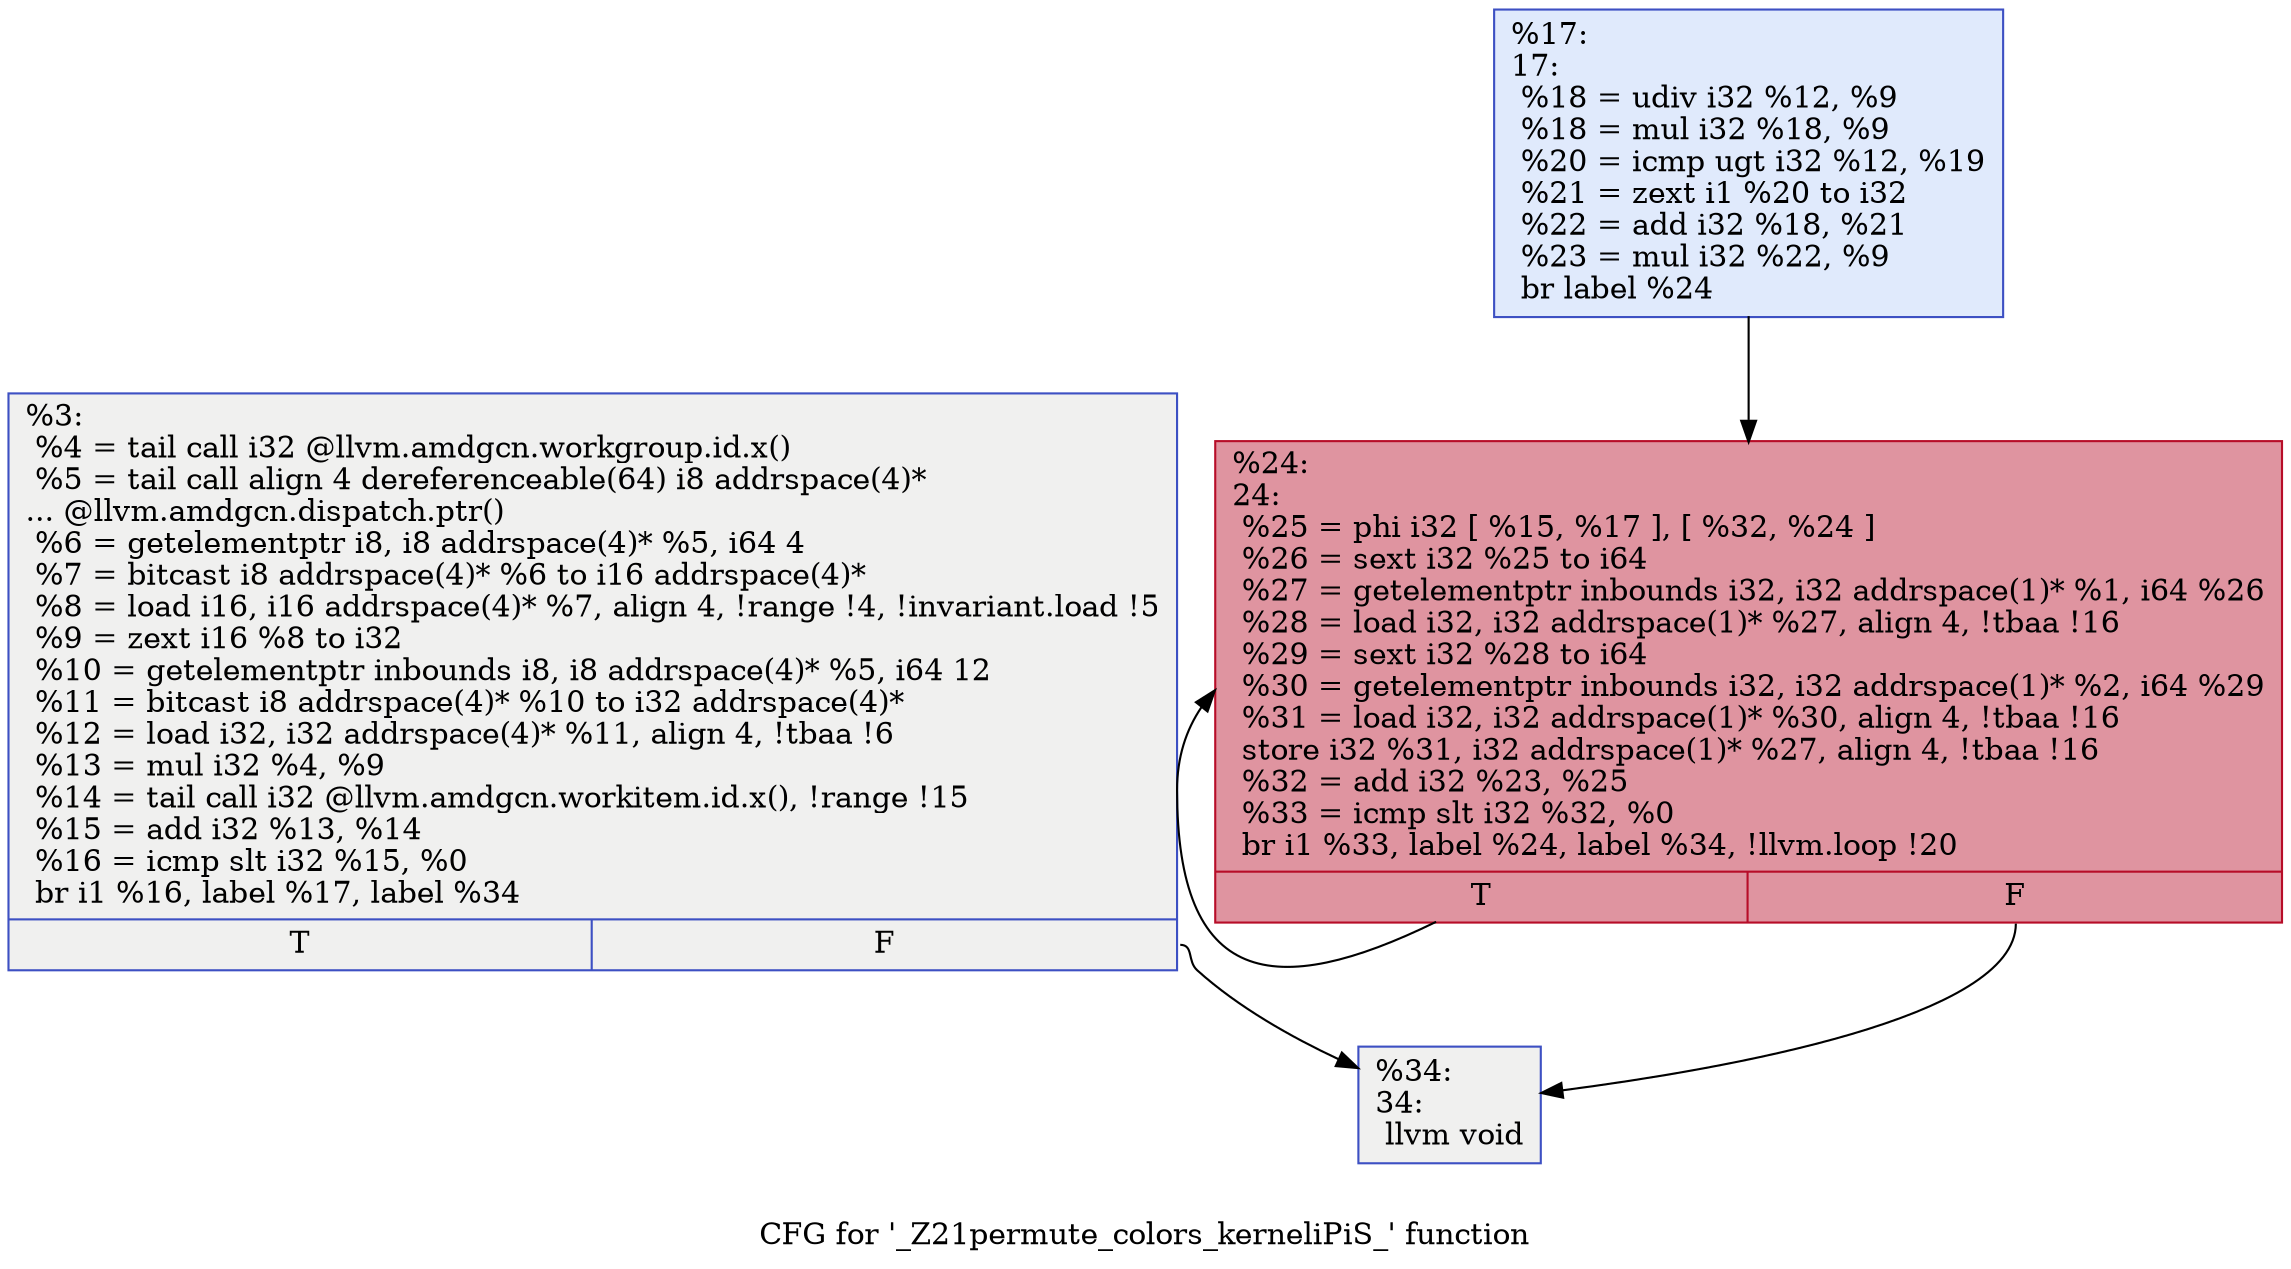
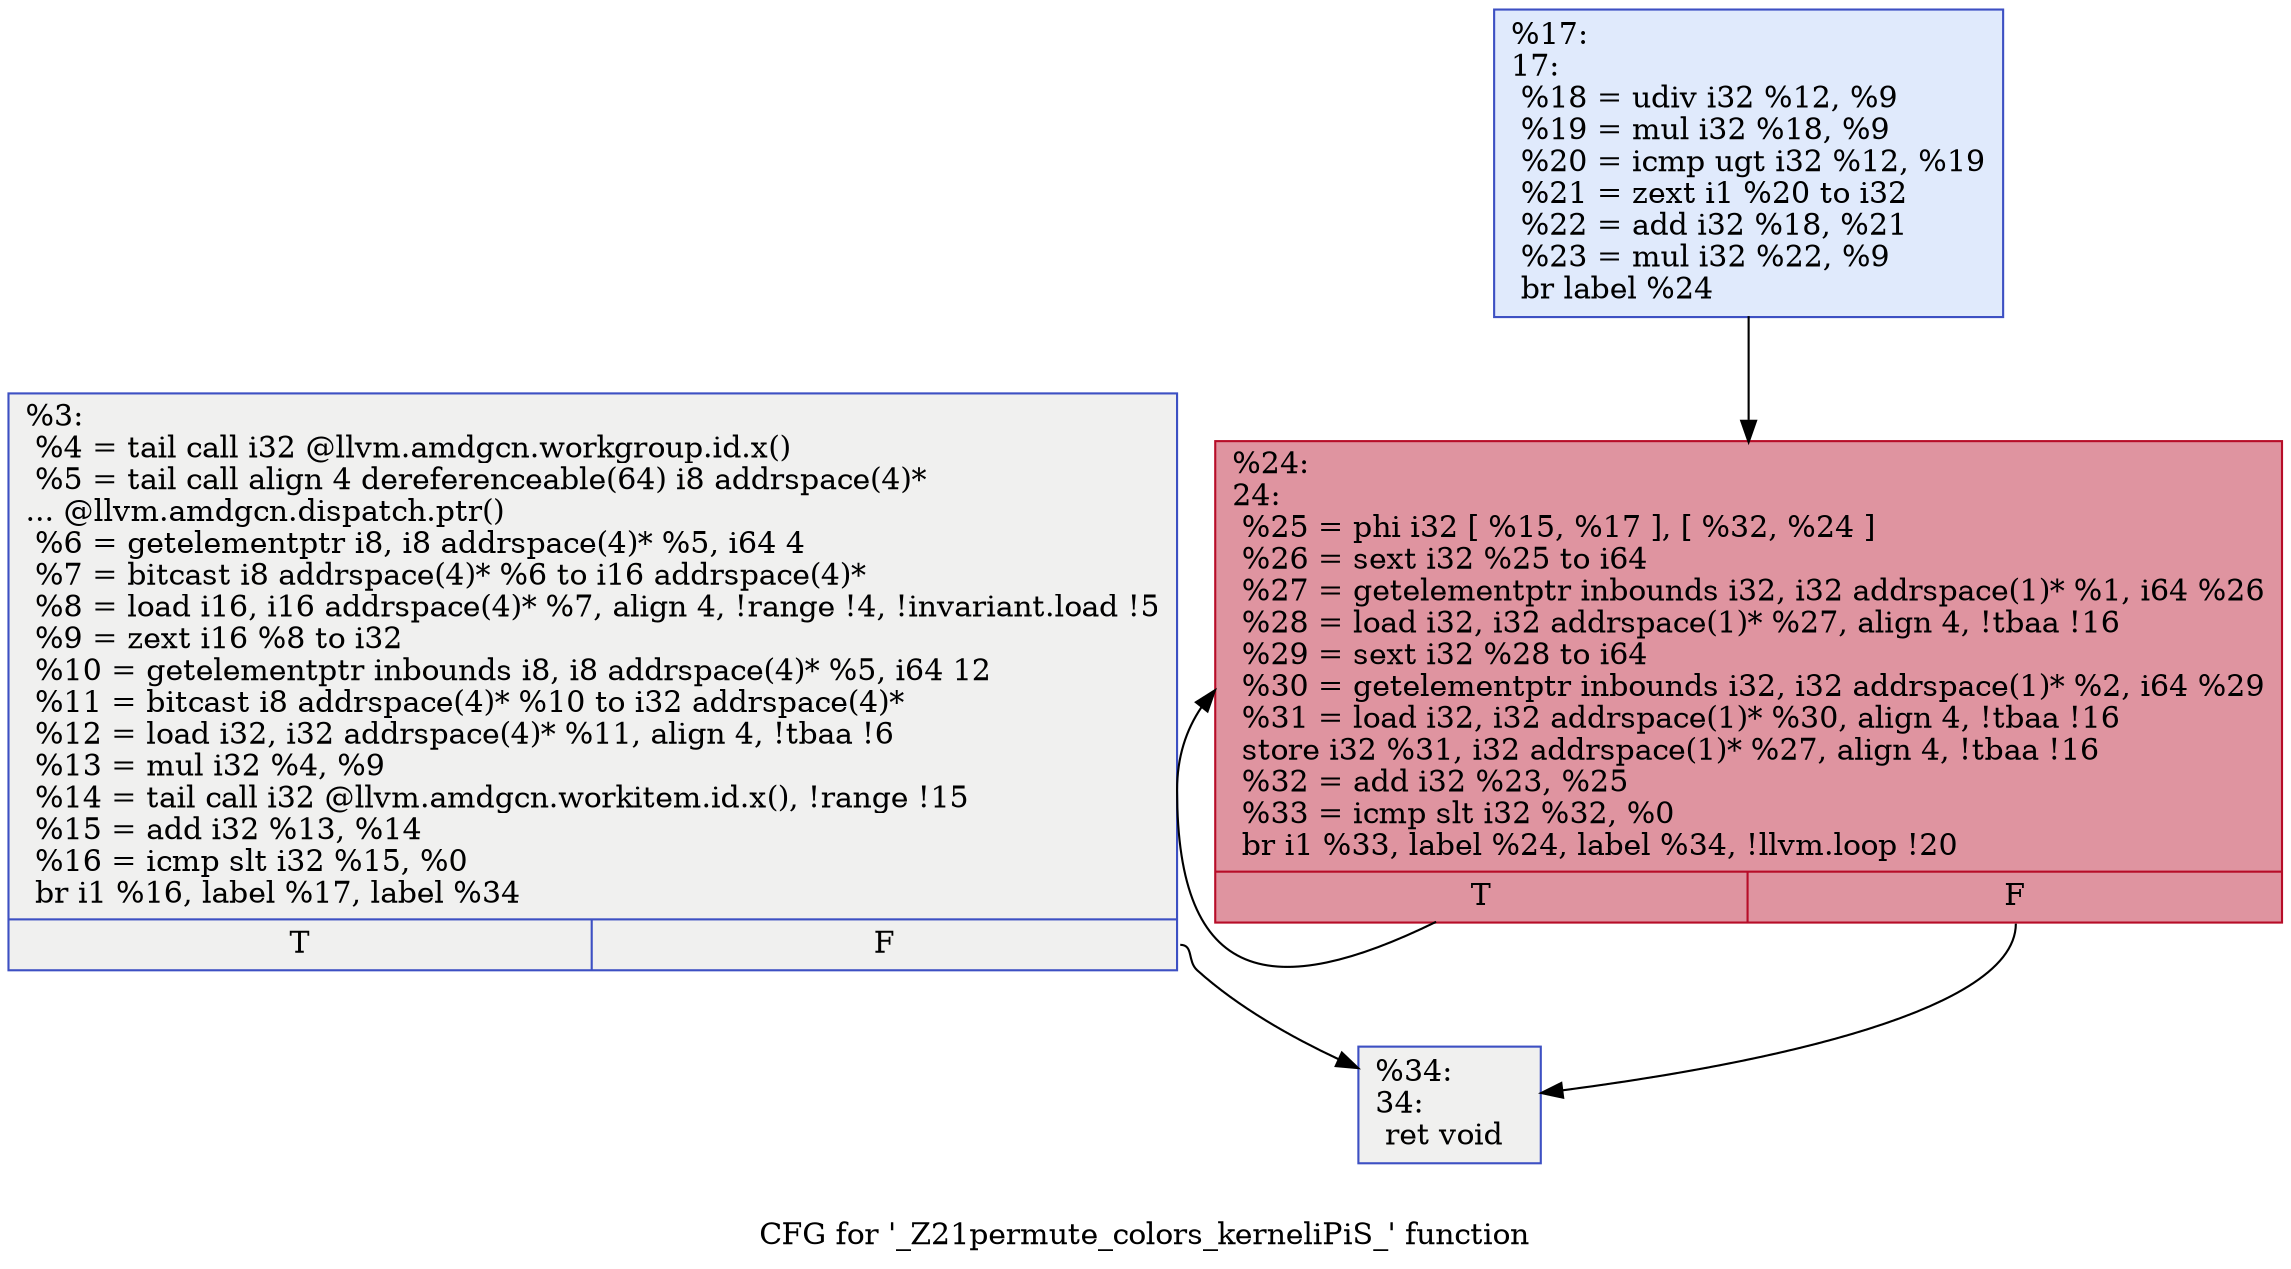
(1701, 130) -> (1701, 130)
(1450, 1136) -> (1440, 1136)
